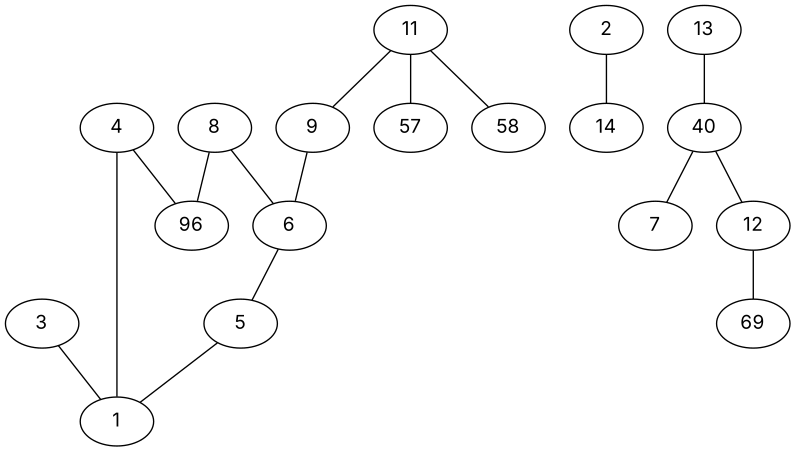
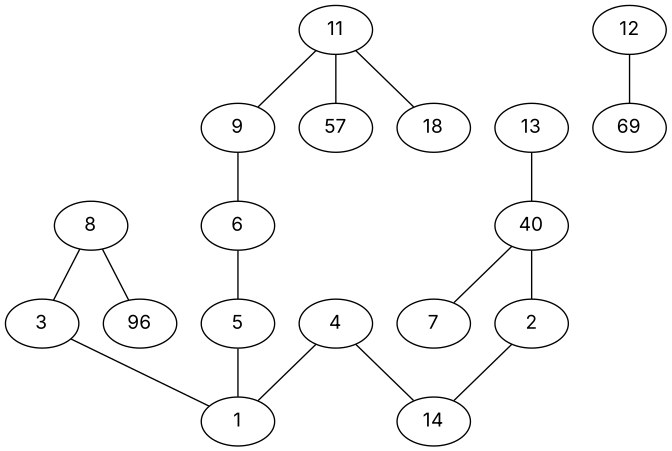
(509, 128) -> (434, 128)
(154, 177) -> (385, 372)
(252, 177) -> (67, 275)
(729, 177) -> (532, 275)
